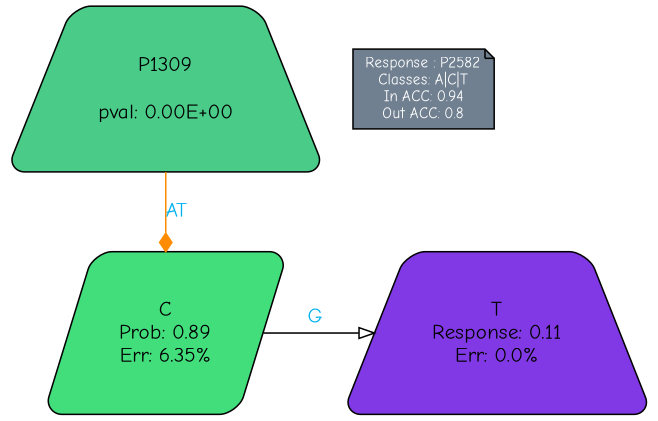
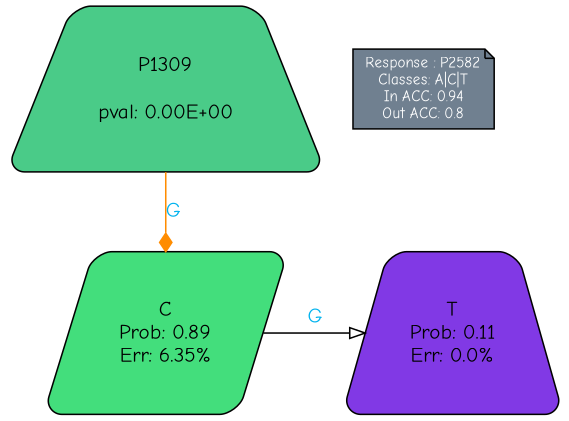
(177, 211) -> (173, 211)
(497, 333) -> (453, 333)
